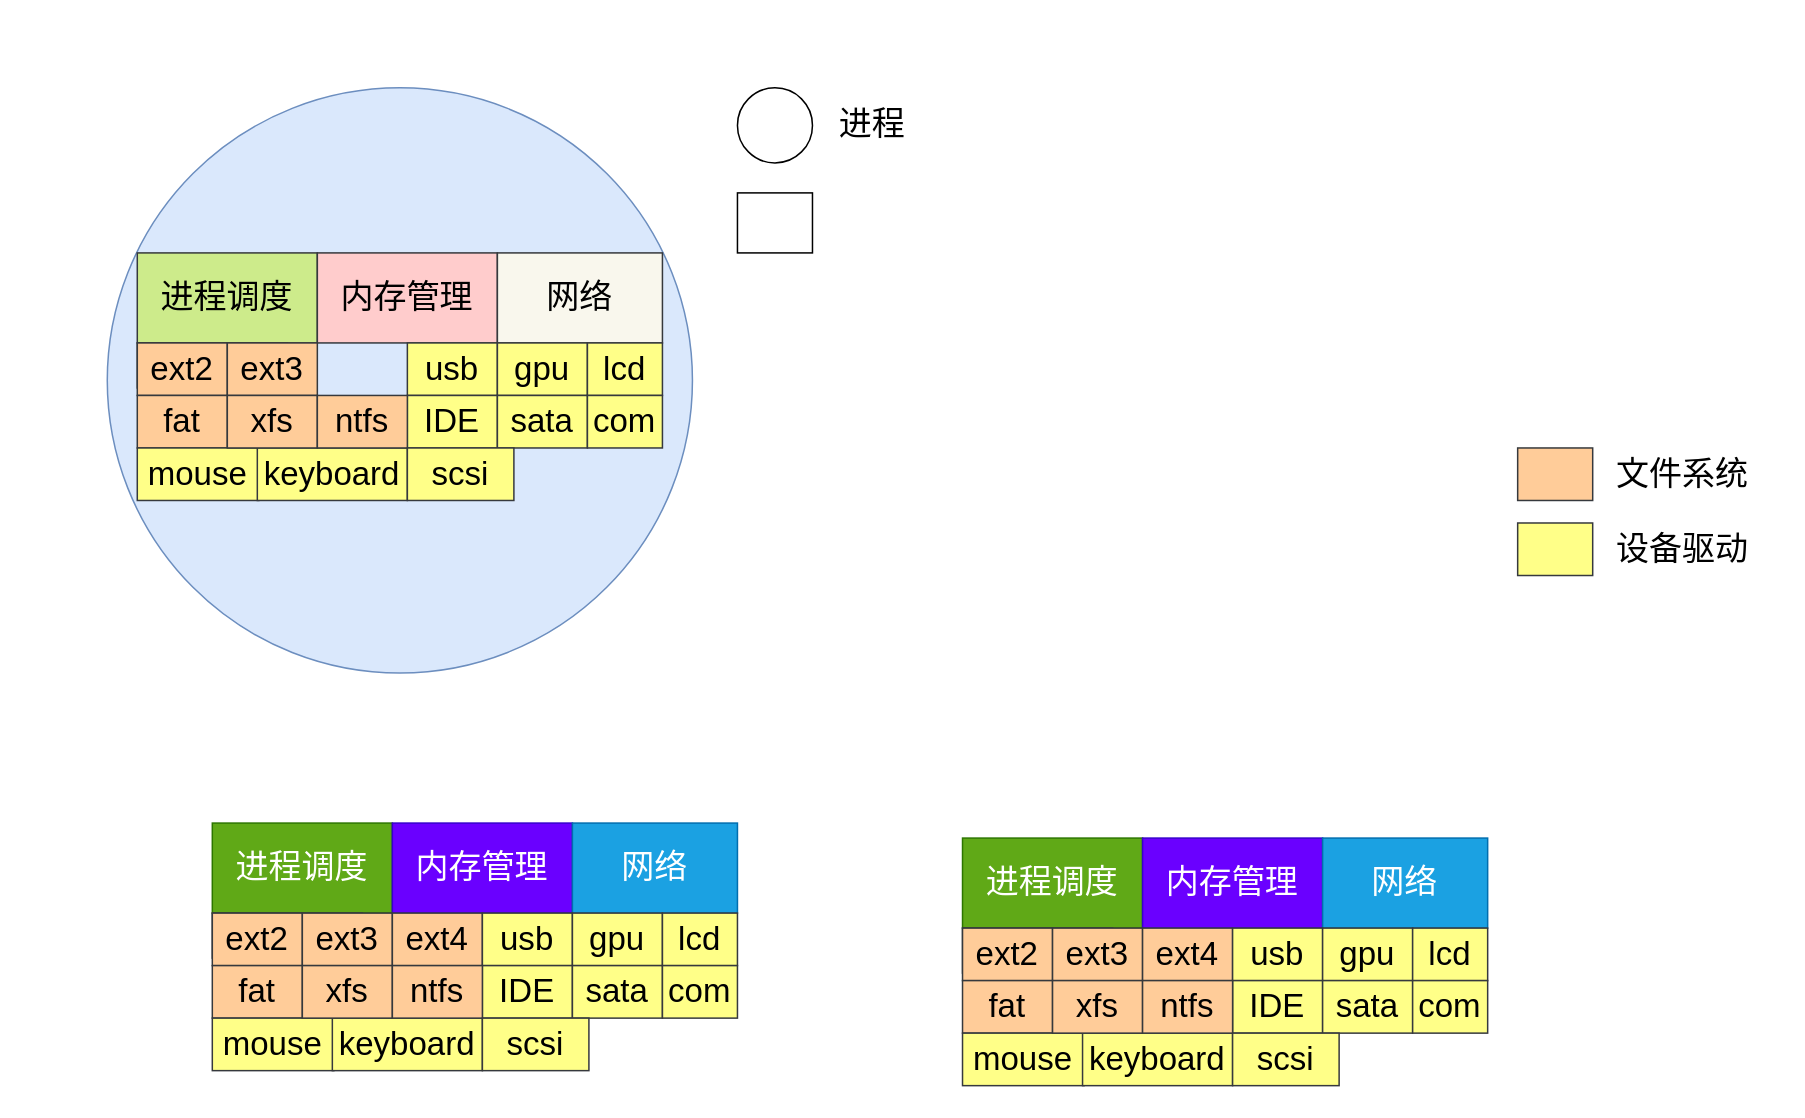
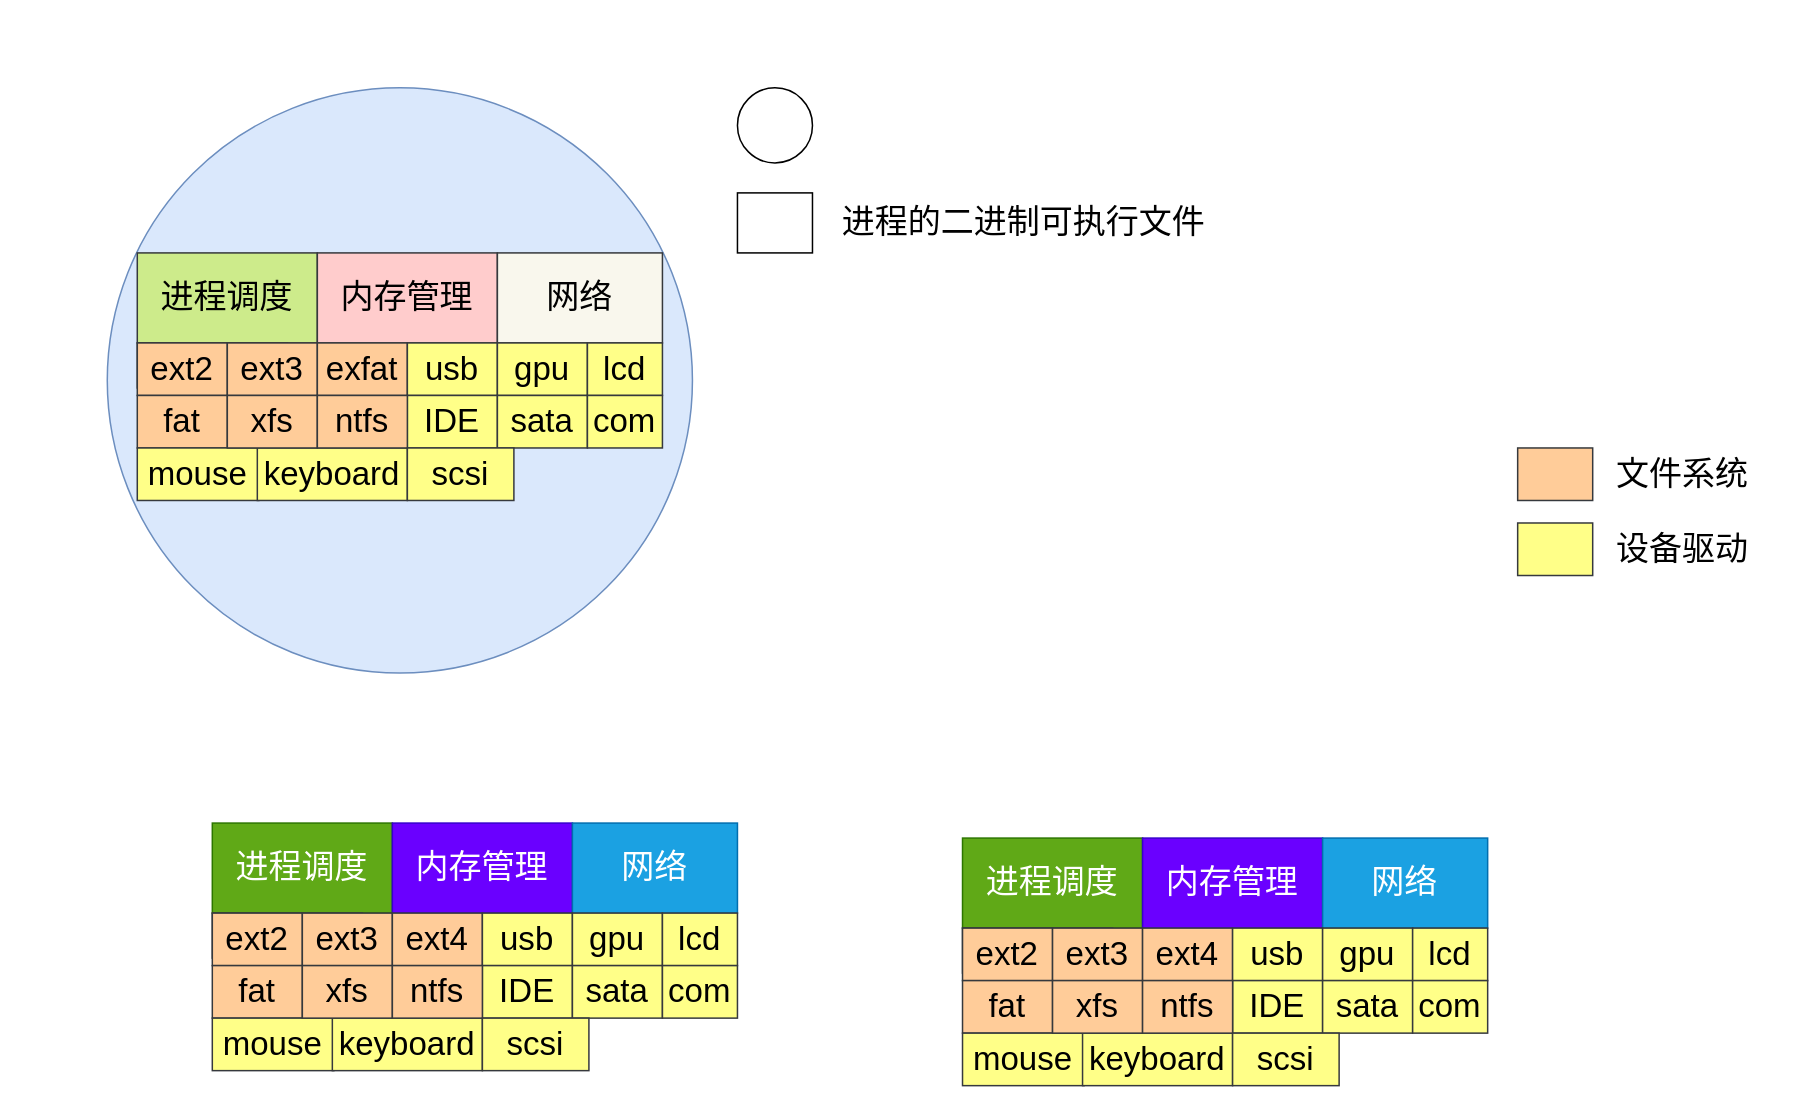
(872, 125) -> none
none -> (1023, 223)
none -> (362, 369)
